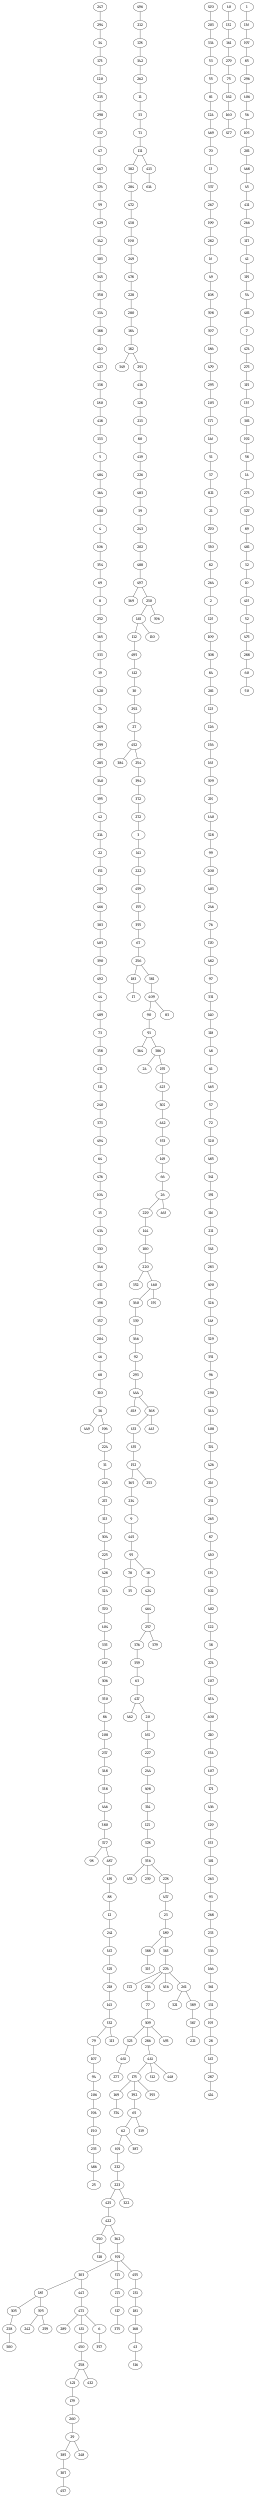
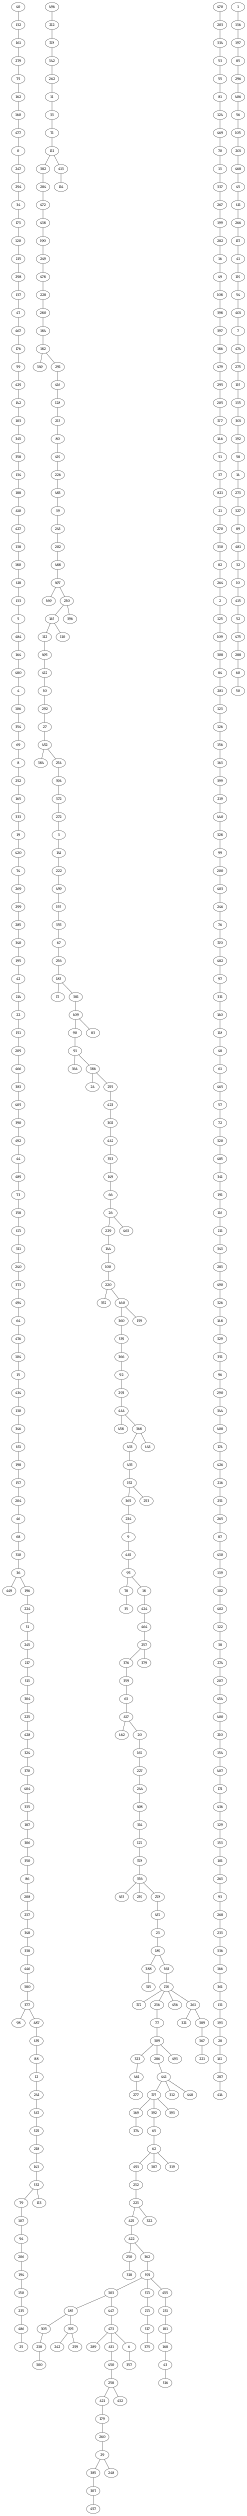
none -> (18, 151)
(149, 187) -> (61, 187)
(145, 970) -> (67, 988)
(138, 2122) -> (163, 2158)
